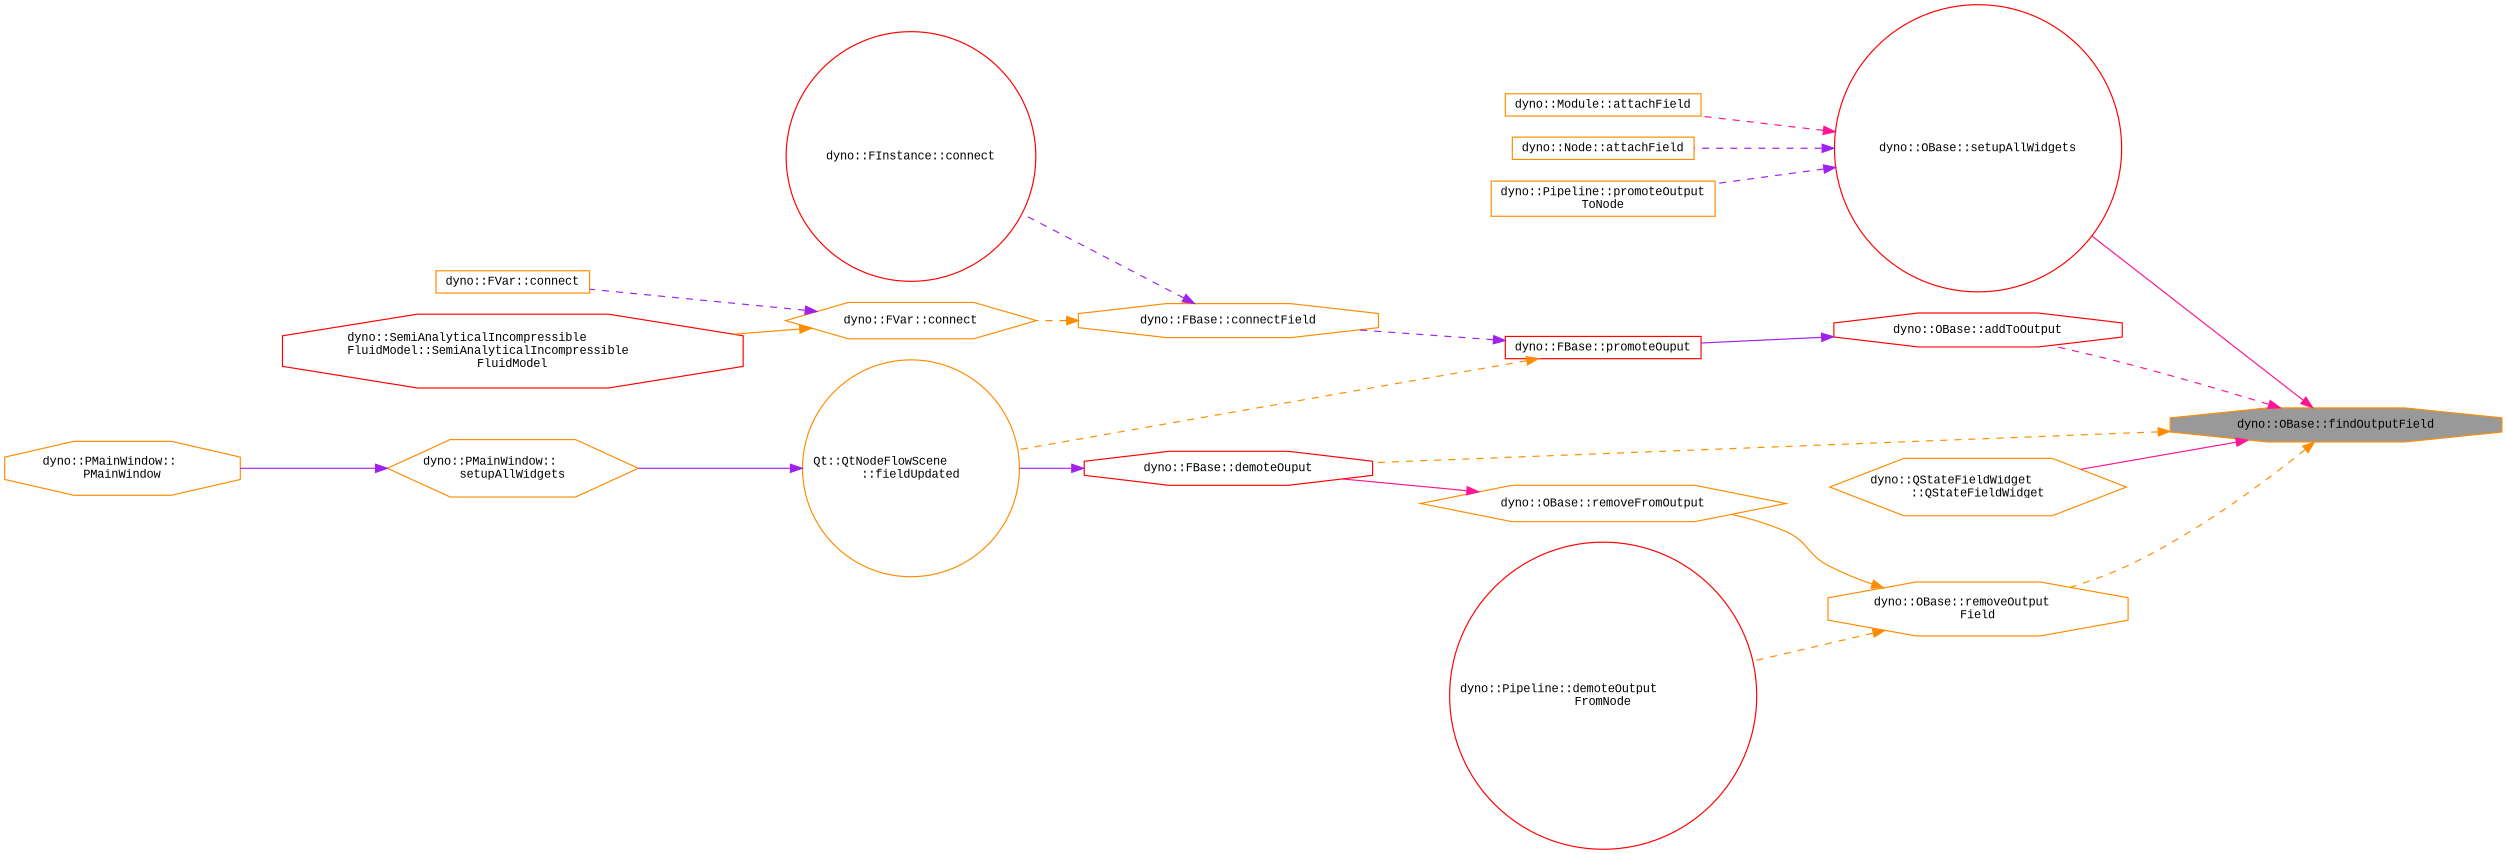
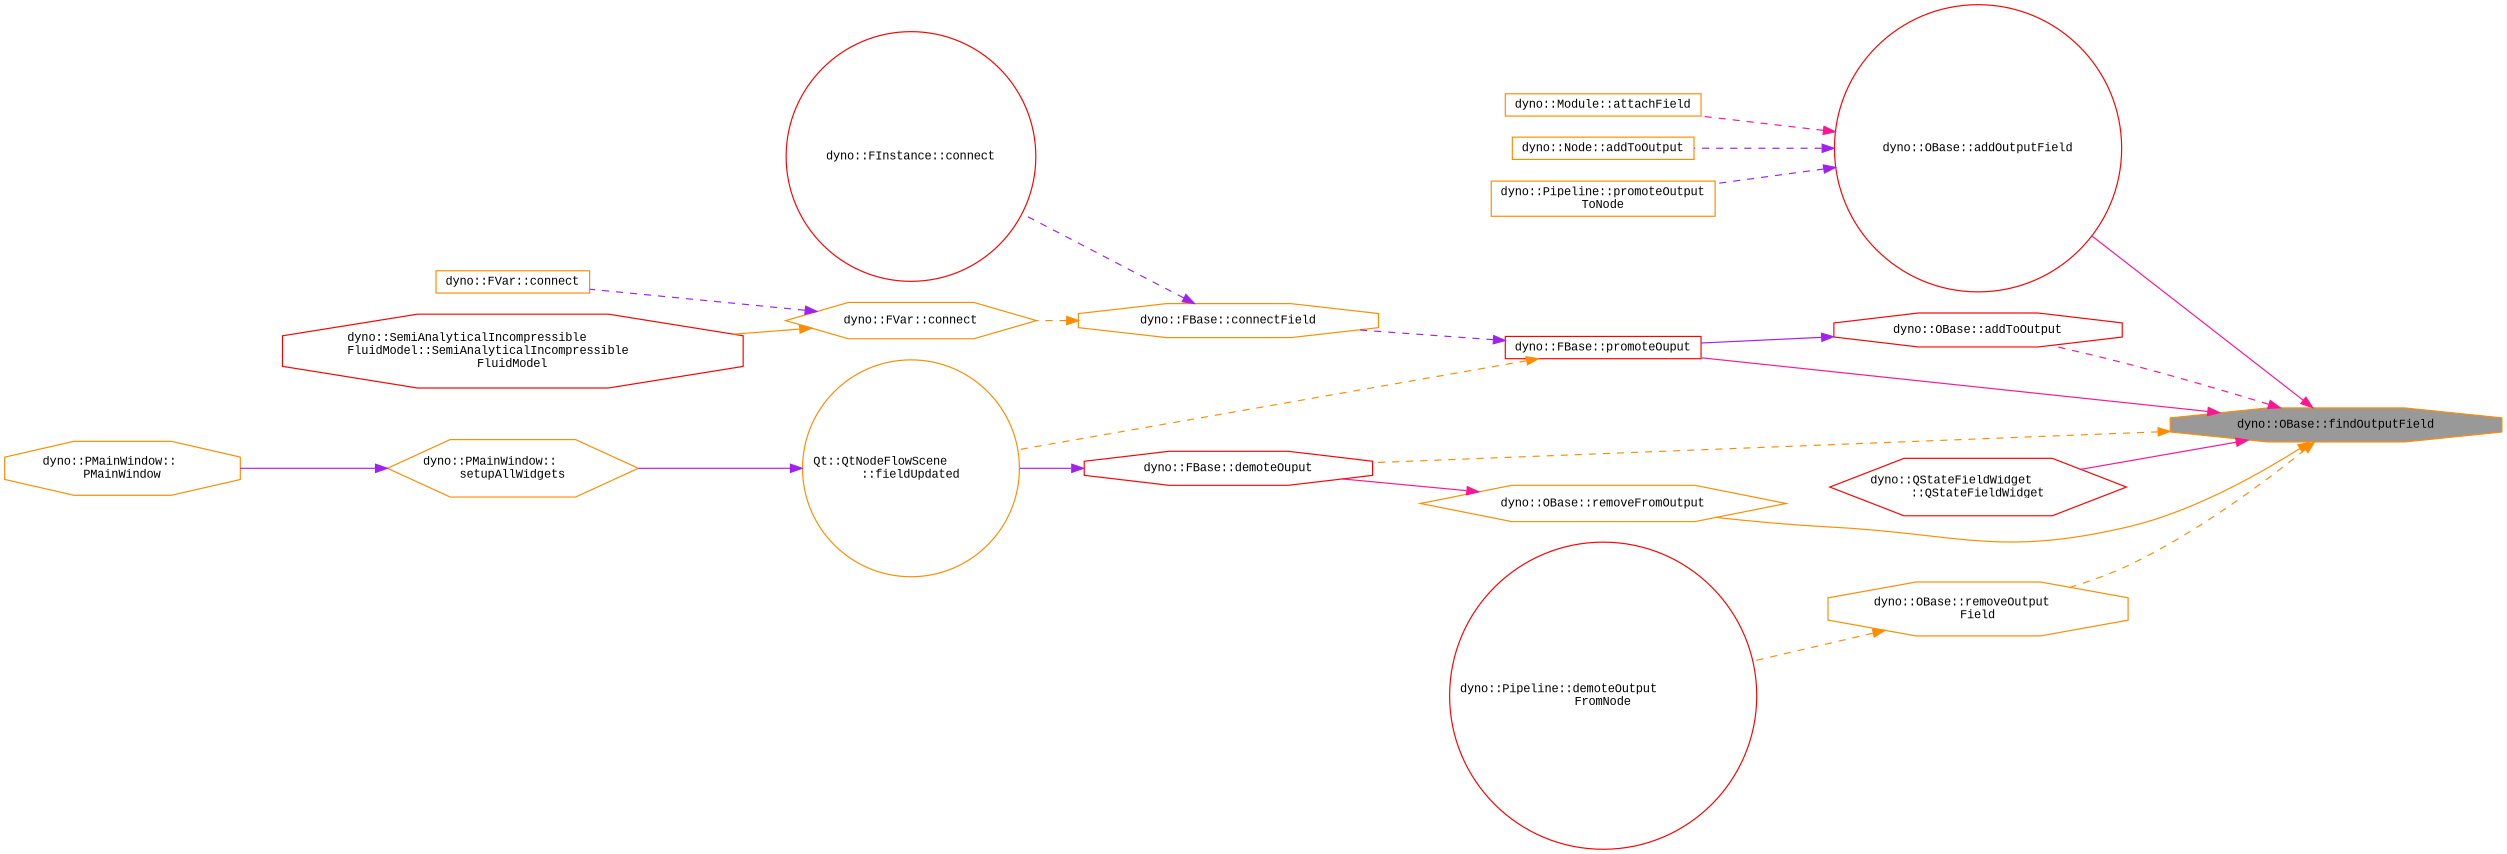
(1603, 148) -> (1603, 148)
(1978, 148) -> (1978, 148)
none -> (1955, 385)
(1978, 487) -> (1978, 487)
(1804, 544) -> (2017, 542)
